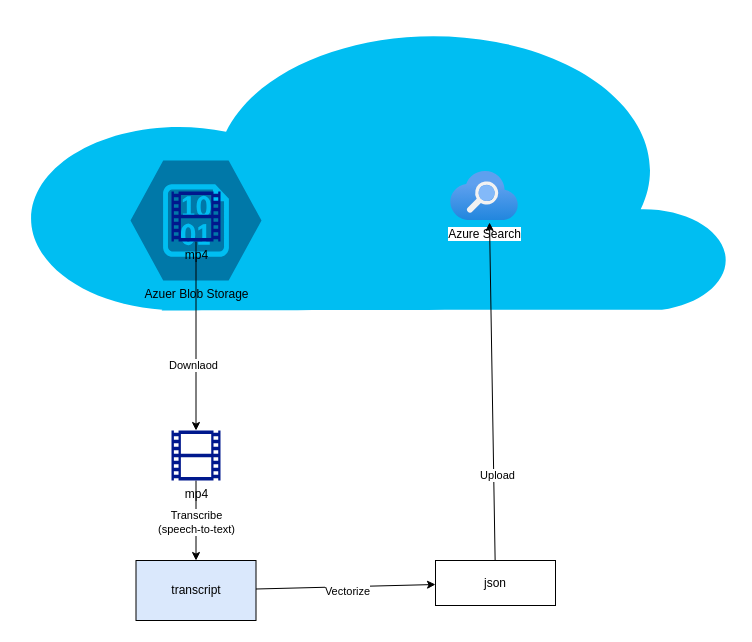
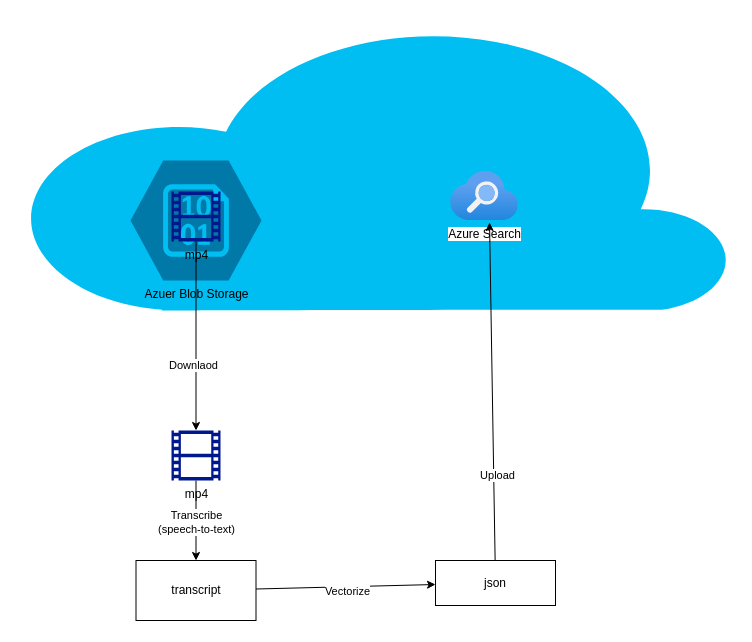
(196, 591) -> (196, 591)
